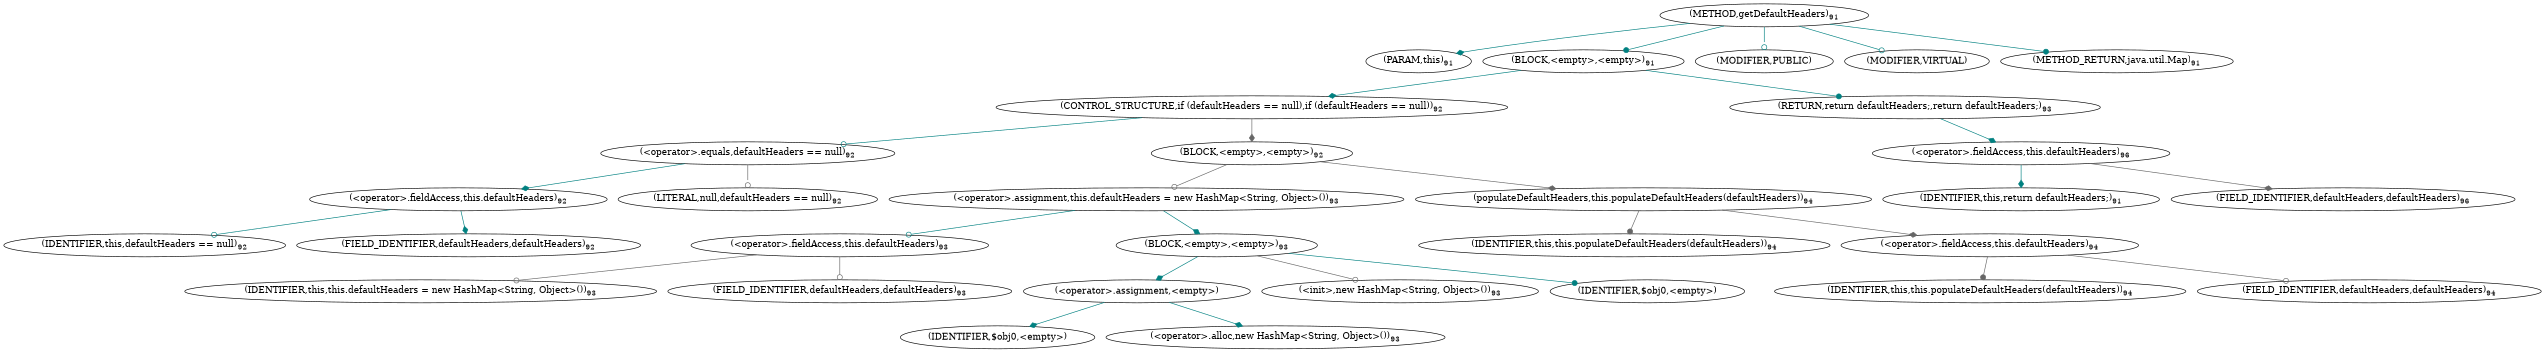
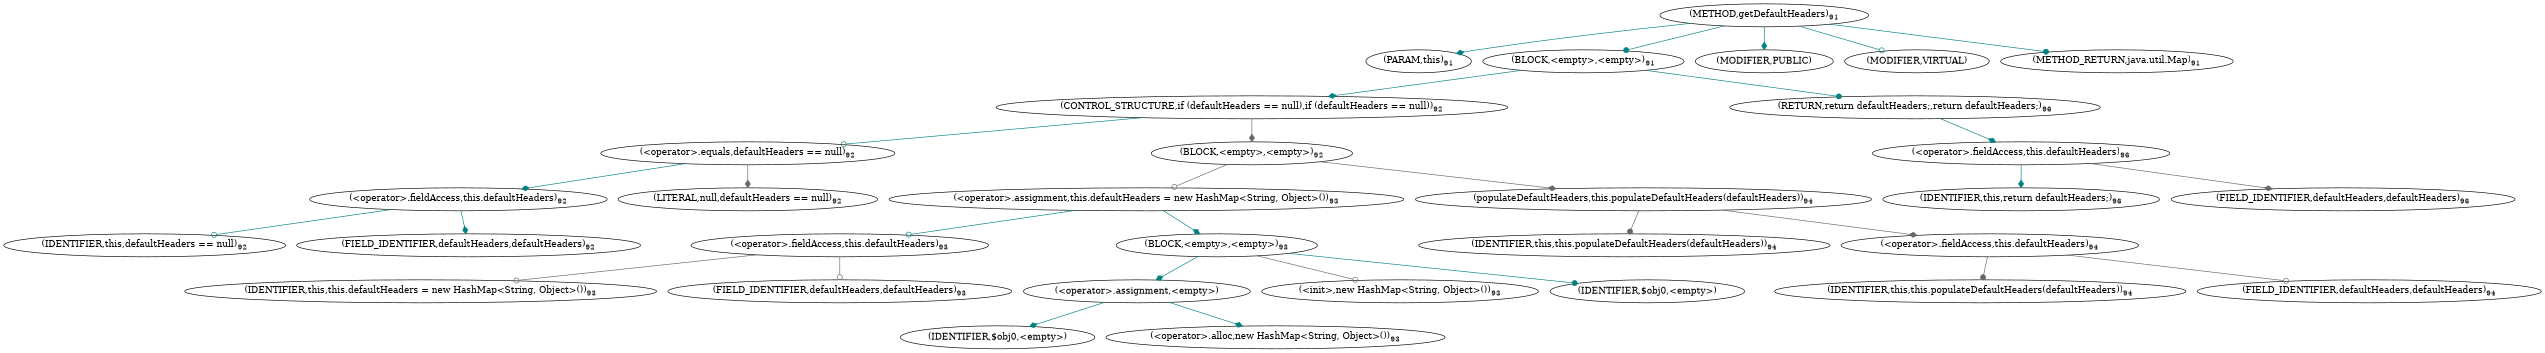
(1764, 35) -> (1764, 35)
(2047, 106) -> (2047, 106)
(748, 173) -> (748, 173)
(2117, 198) -> (2117, 198)
